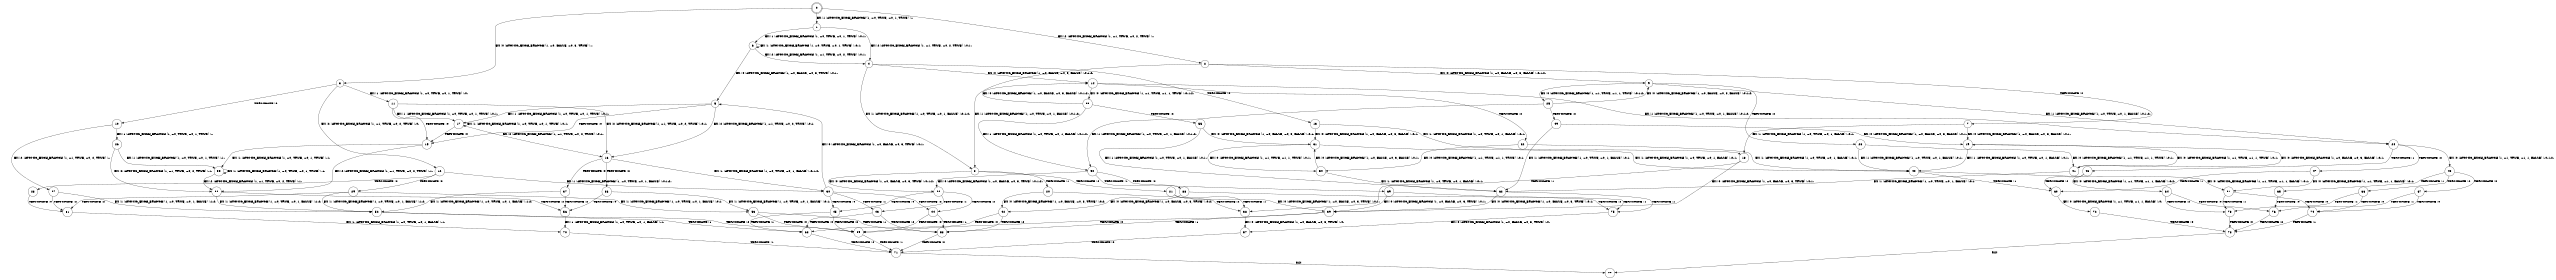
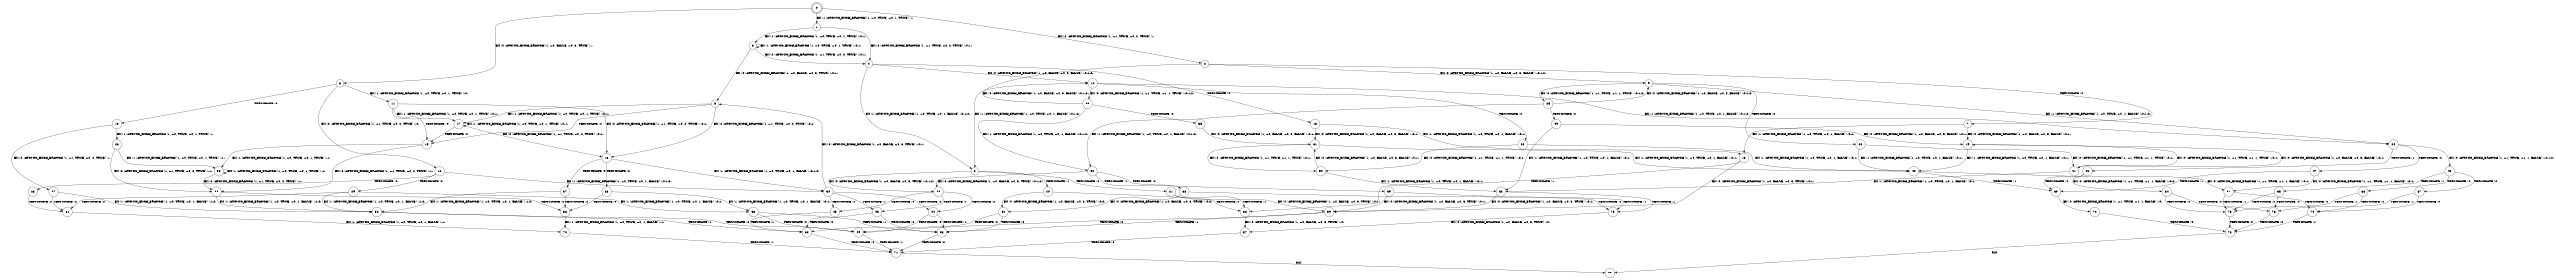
(1239, 176) -> none
none -> (2255, 199)
(839, 227) -> none
